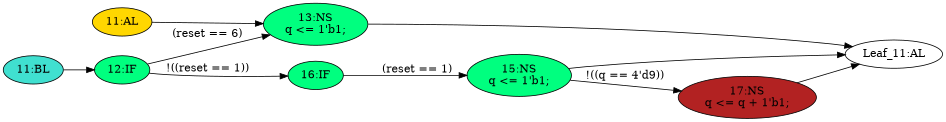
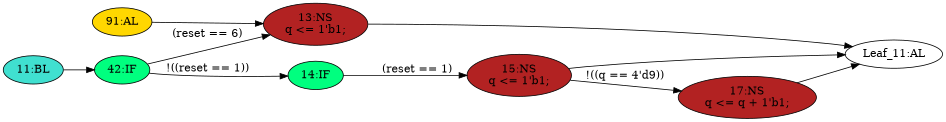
(122, 22) -> (122, 22)
(316, 24) -> (316, 24)
(122, 70) -> (122, 70)
(316, 75) -> (316, 75)
(519, 75) -> (519, 75)
